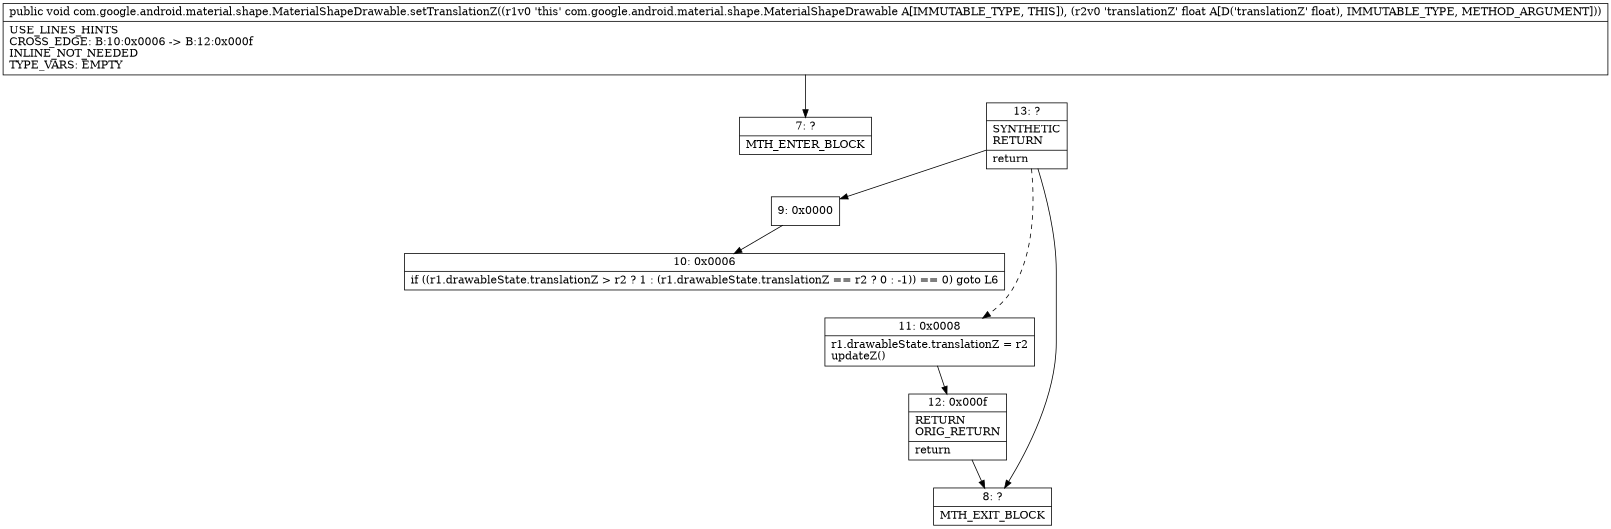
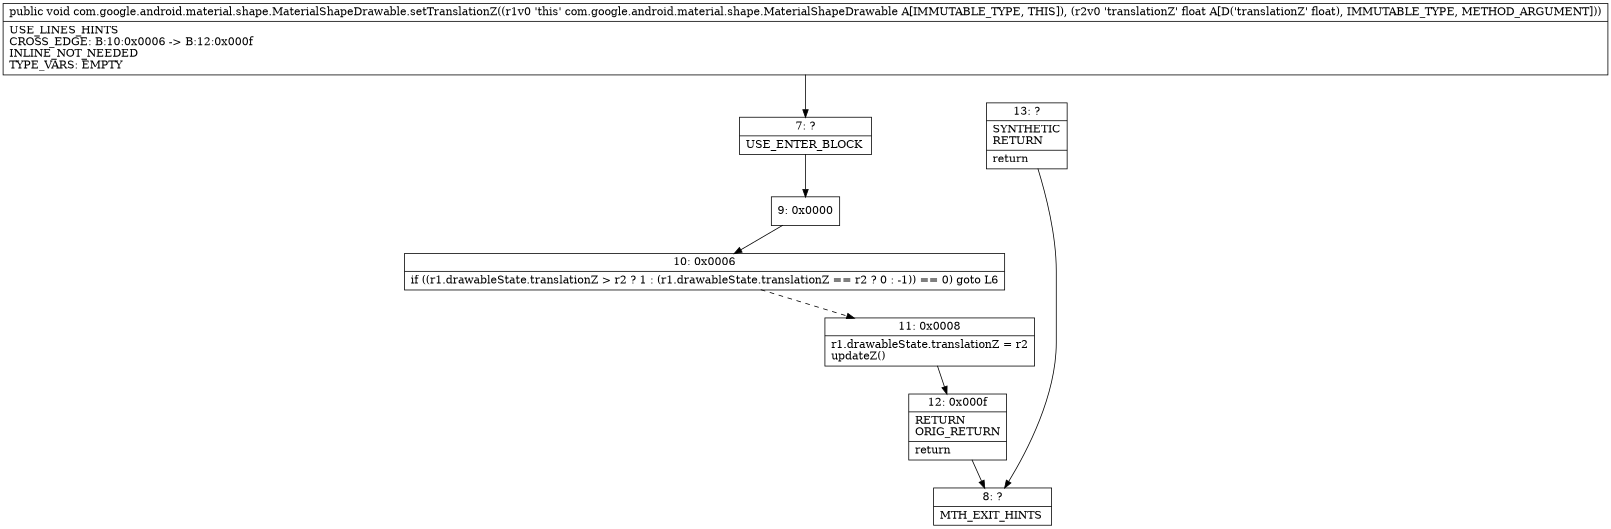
(806, 145) -> (804, 145)
(917, 173) -> (806, 172)
(1028, 247) -> (804, 303)
(993, 516) -> (991, 516)
